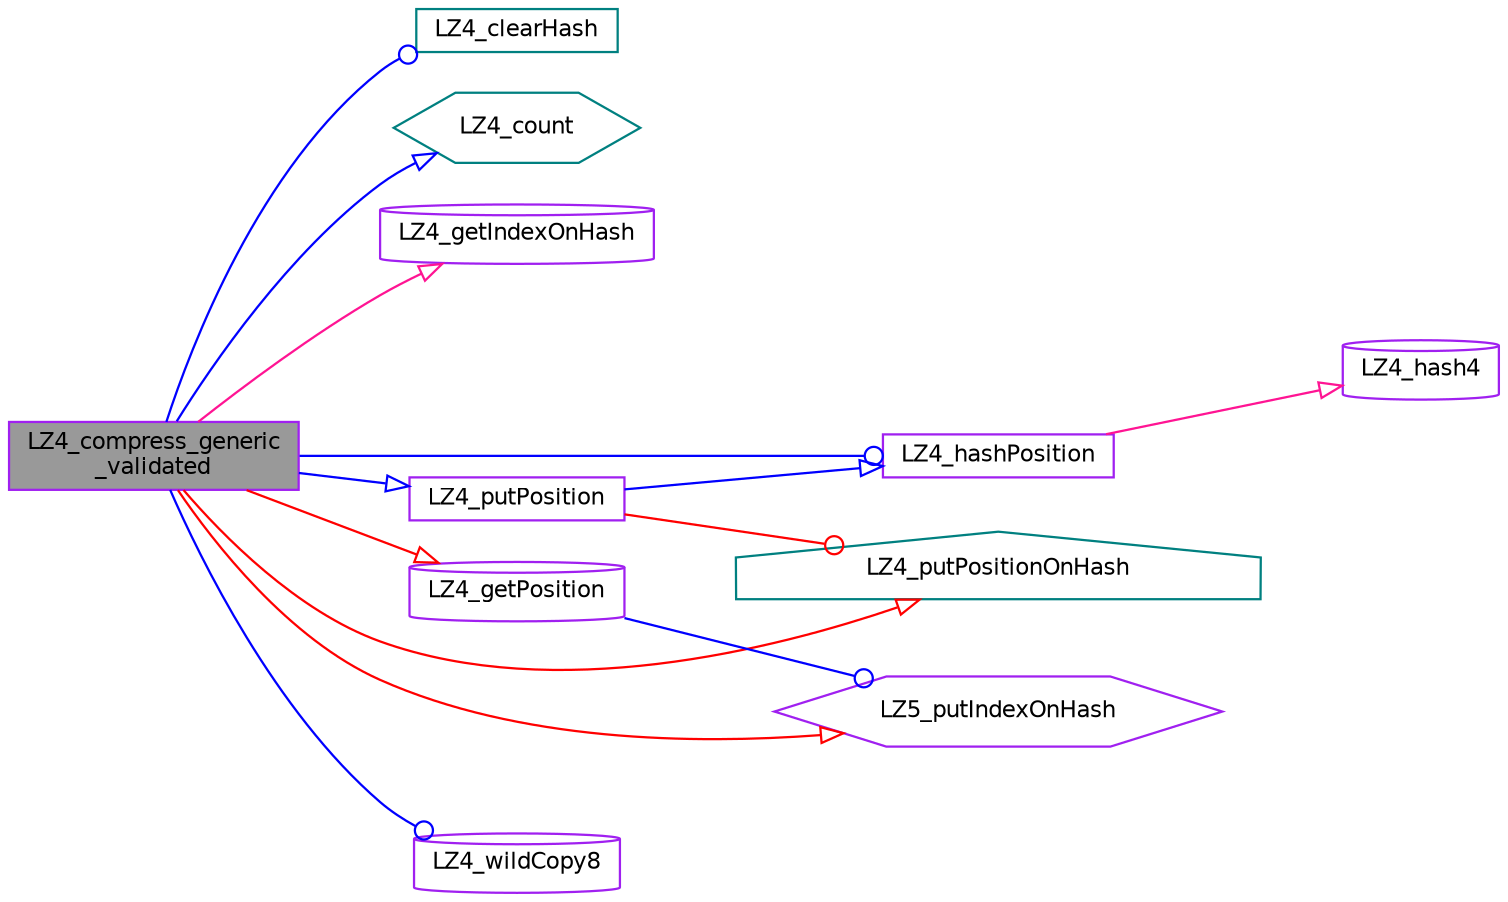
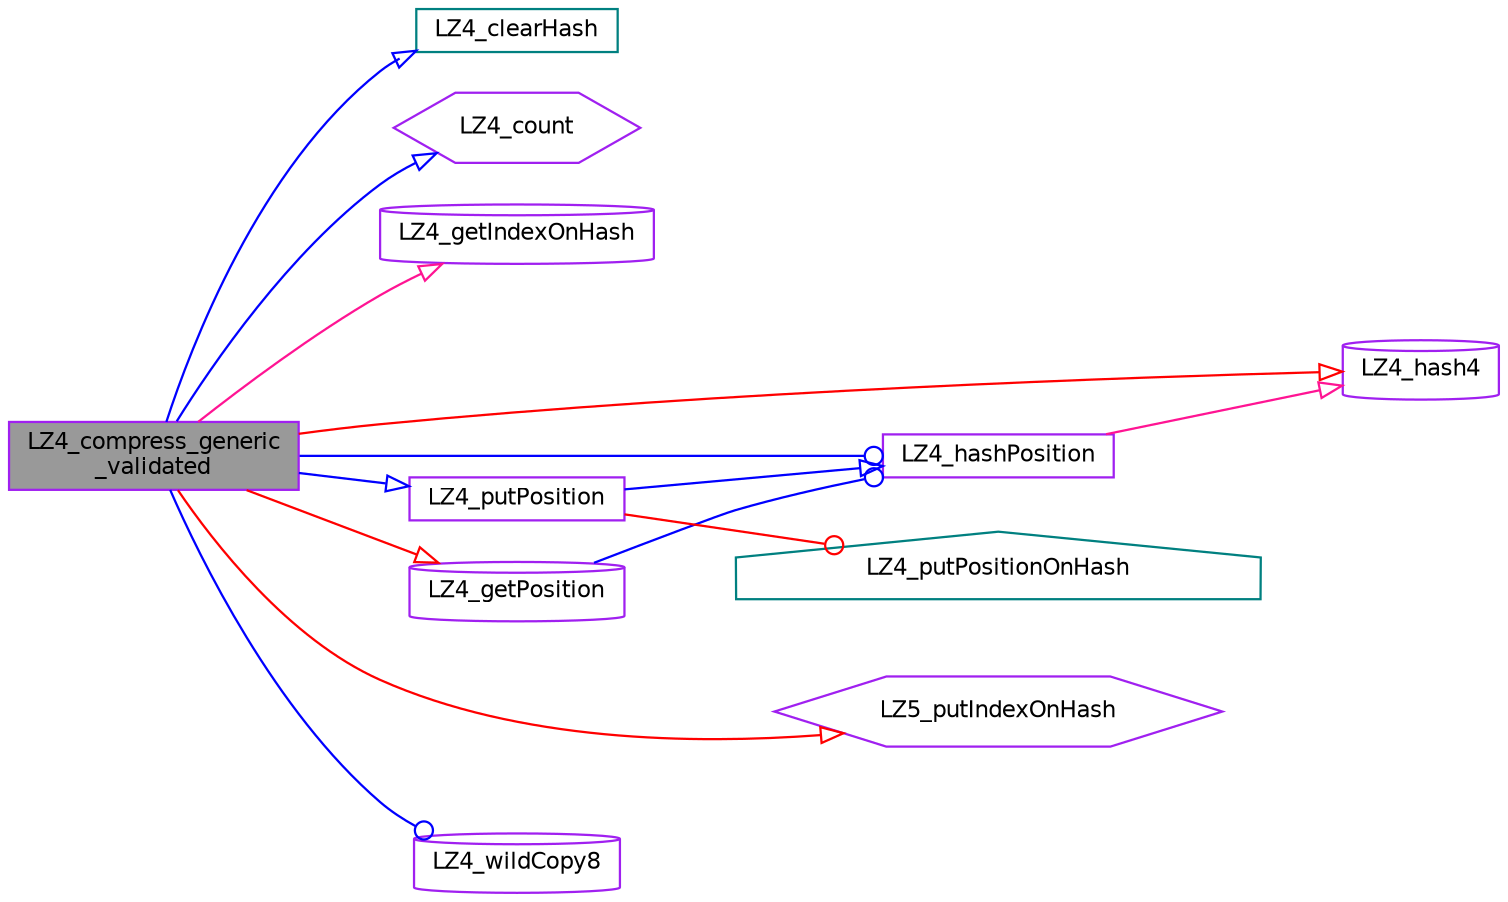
(517, 128) -> (517, 128)
(256, 222) -> (256, 222)
(711, 640) -> (727, 513)
(516, 668) -> (808, 393)
